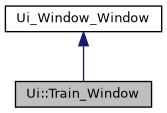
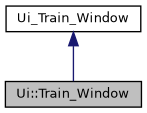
(84, 19) -> (73, 19)
